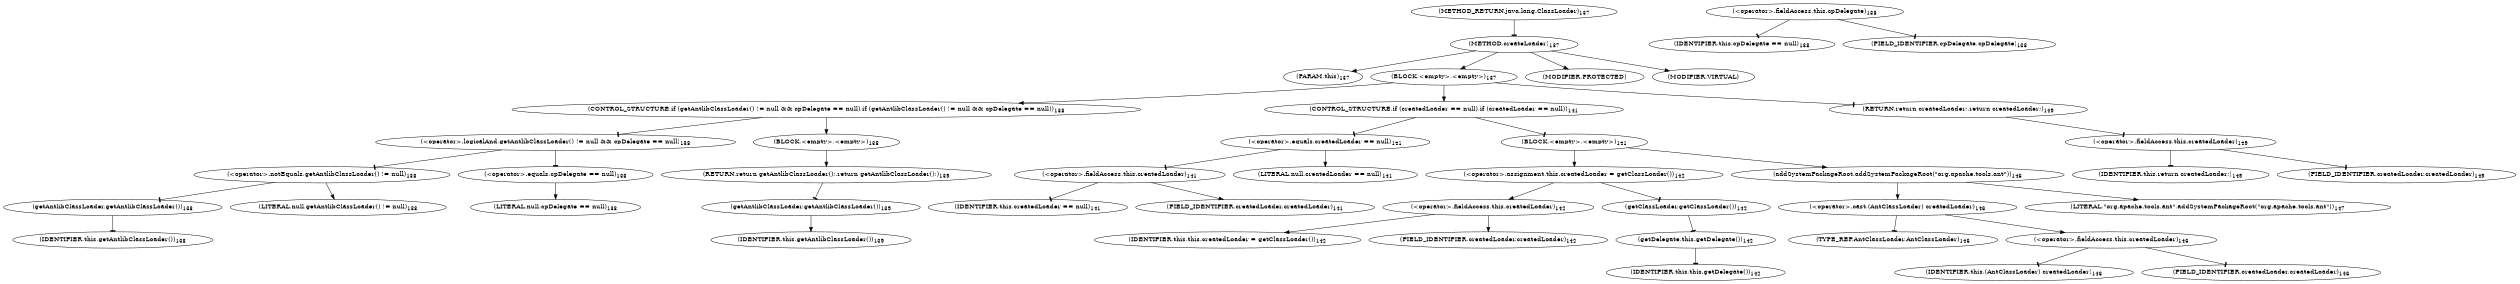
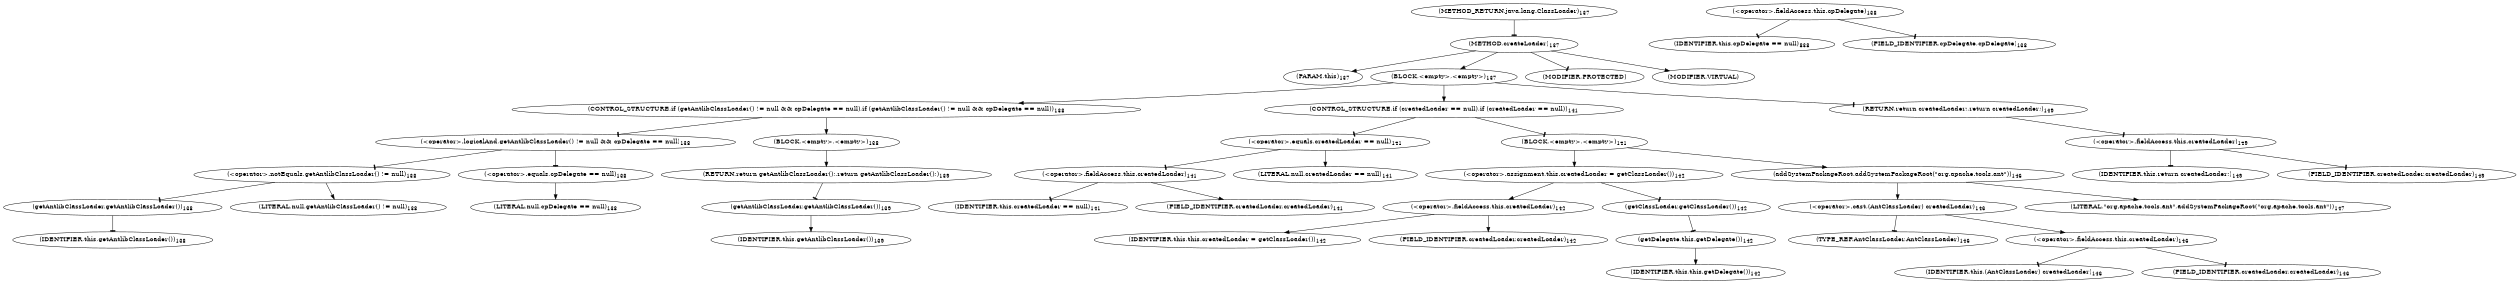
(1805, 44) -> (1805, 44)
(1547, 60) -> (1548, 60)
(1696, 255) -> (1696, 254)
